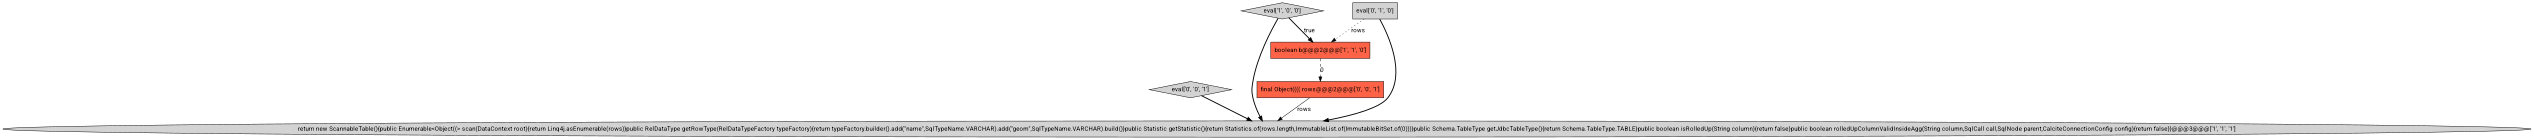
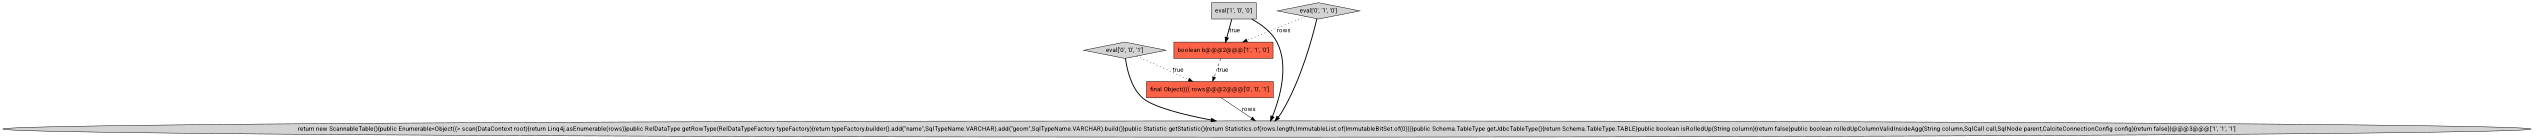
(1282, 11) -> (1234, 11)
(1375, 11) -> (1319, 11)
none -> (1163, 68)
(1322, 70) -> (1223, 70)
